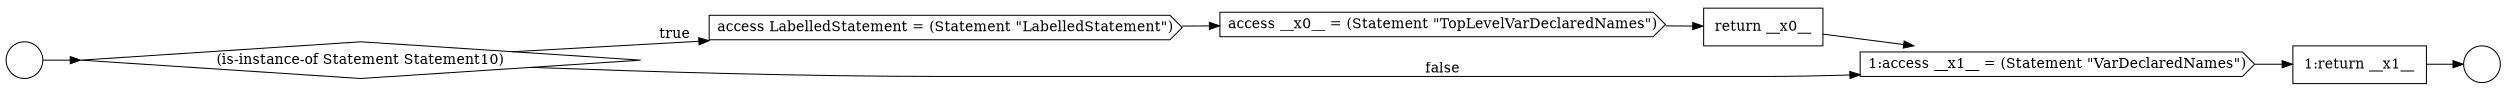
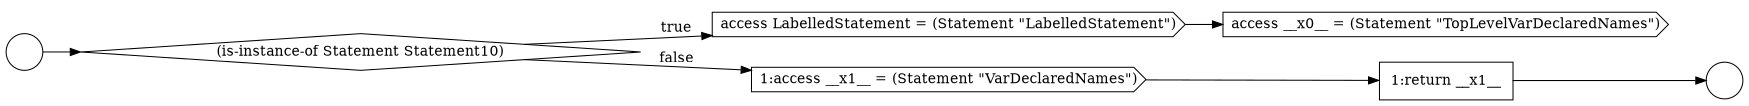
(1763, 27) -> none
